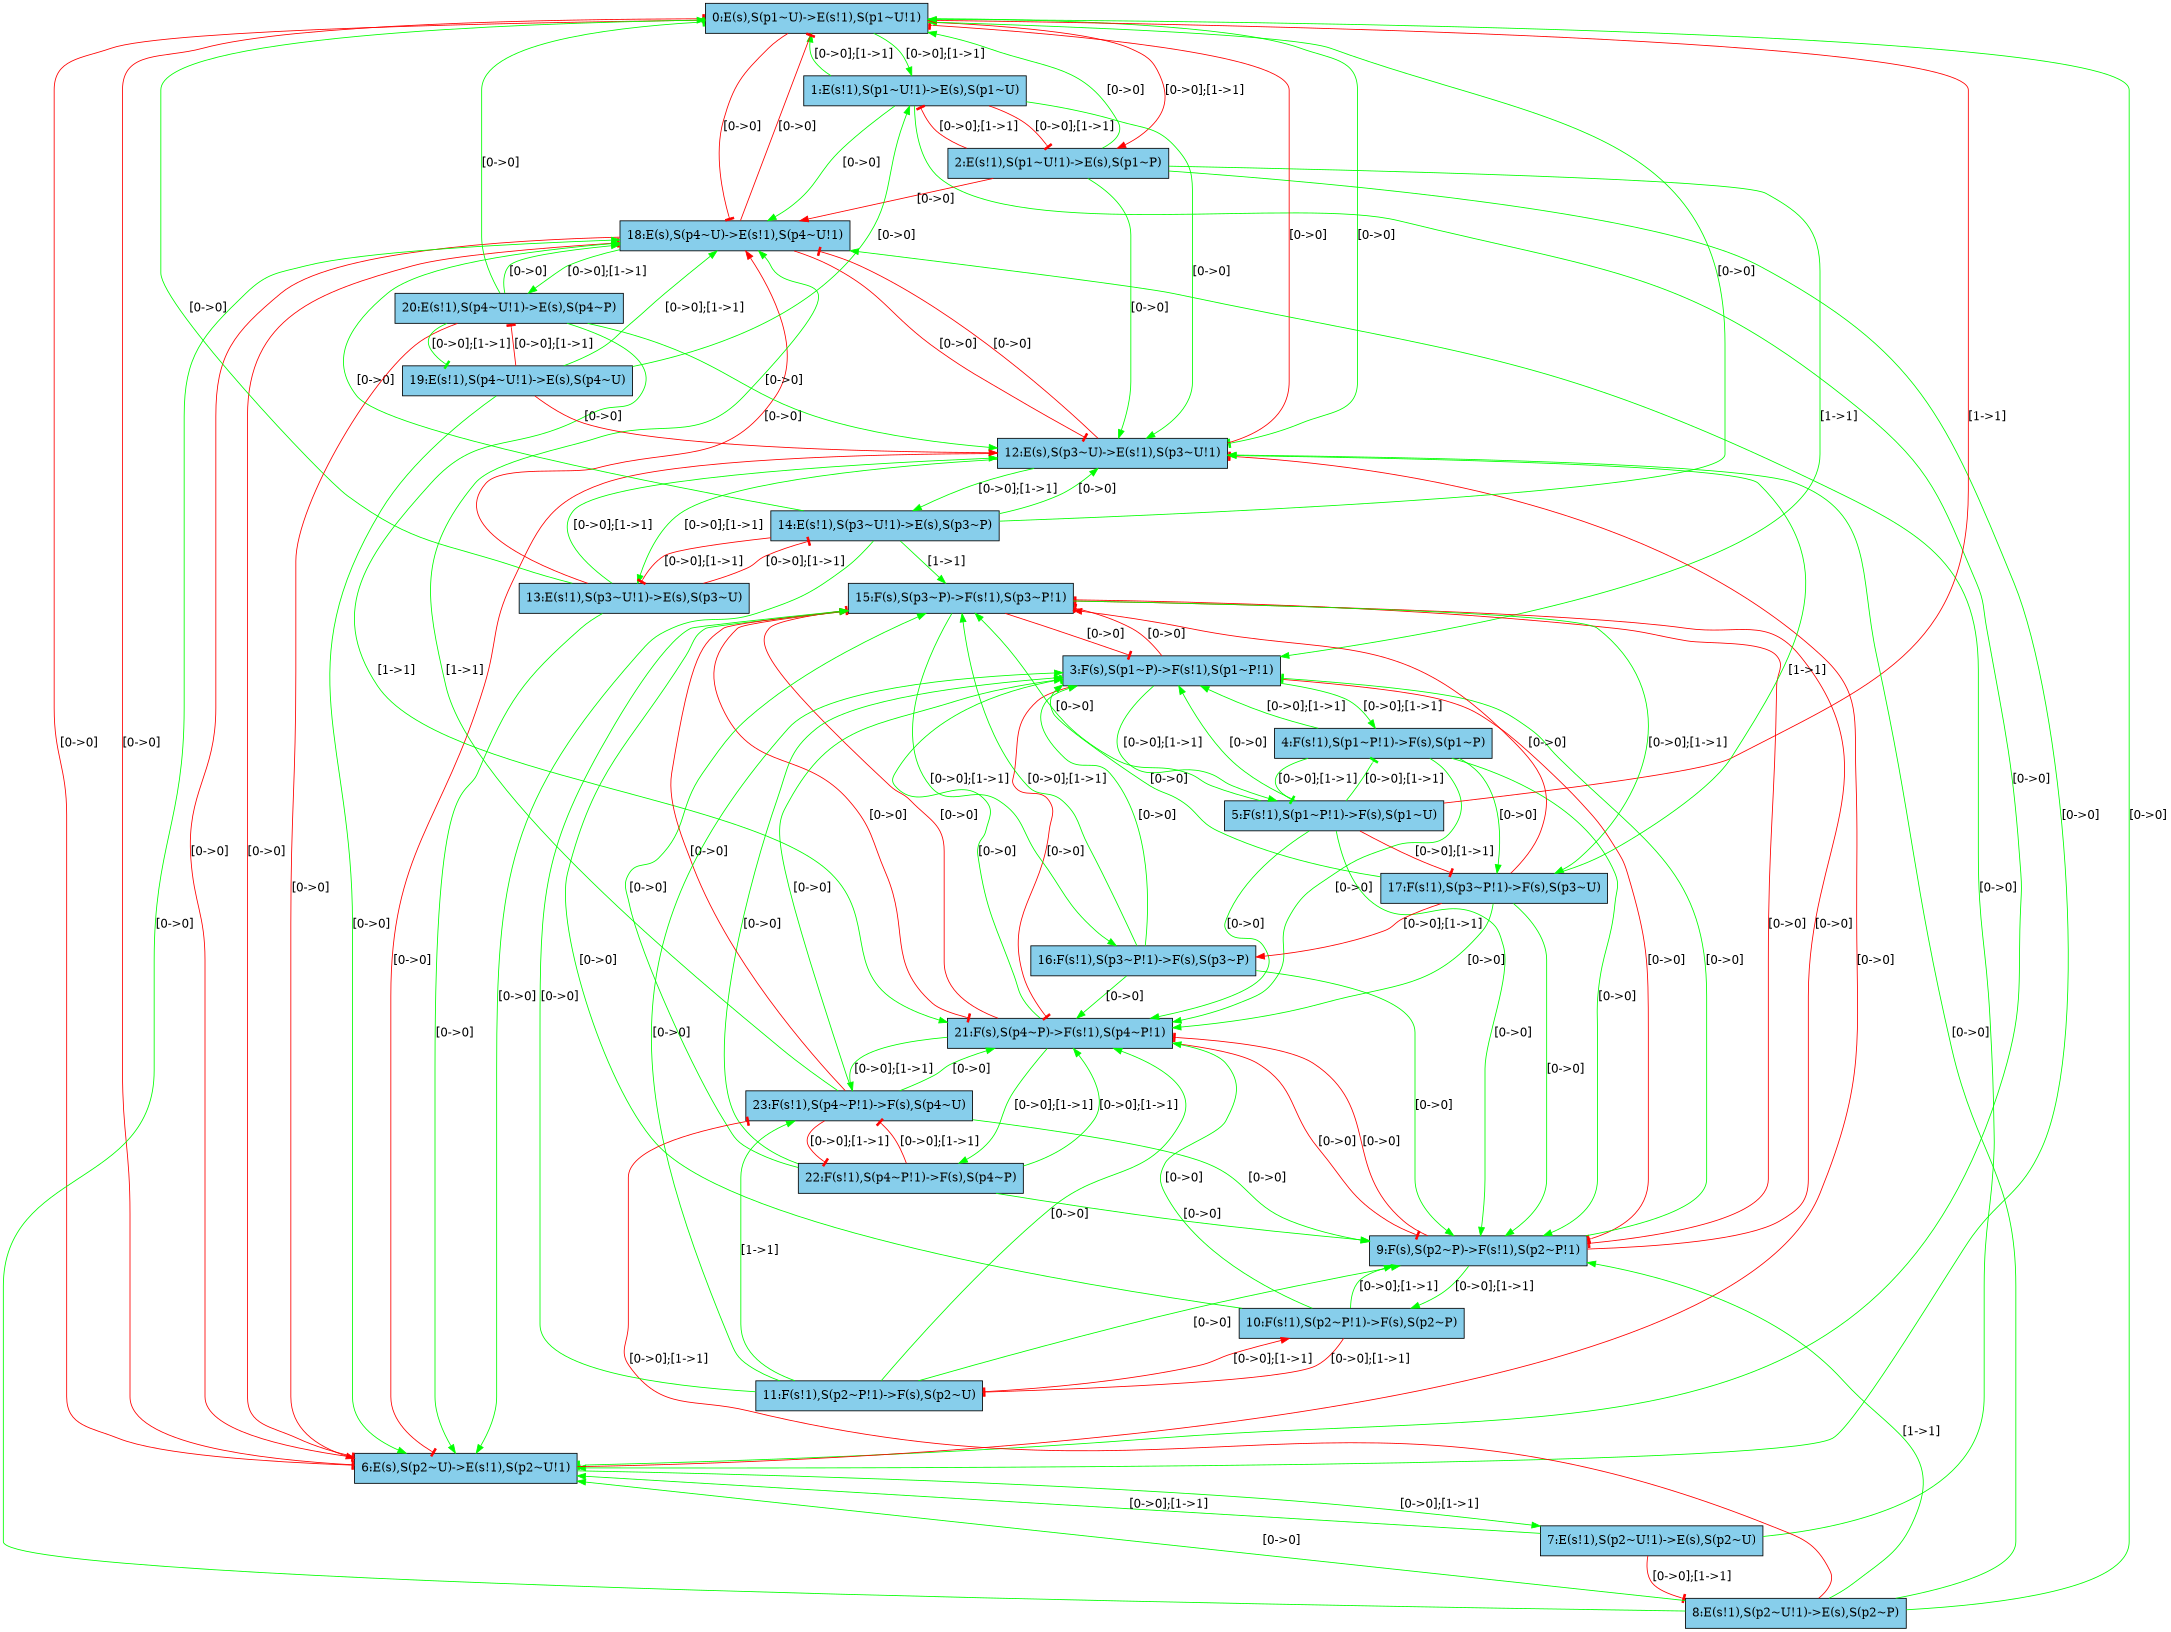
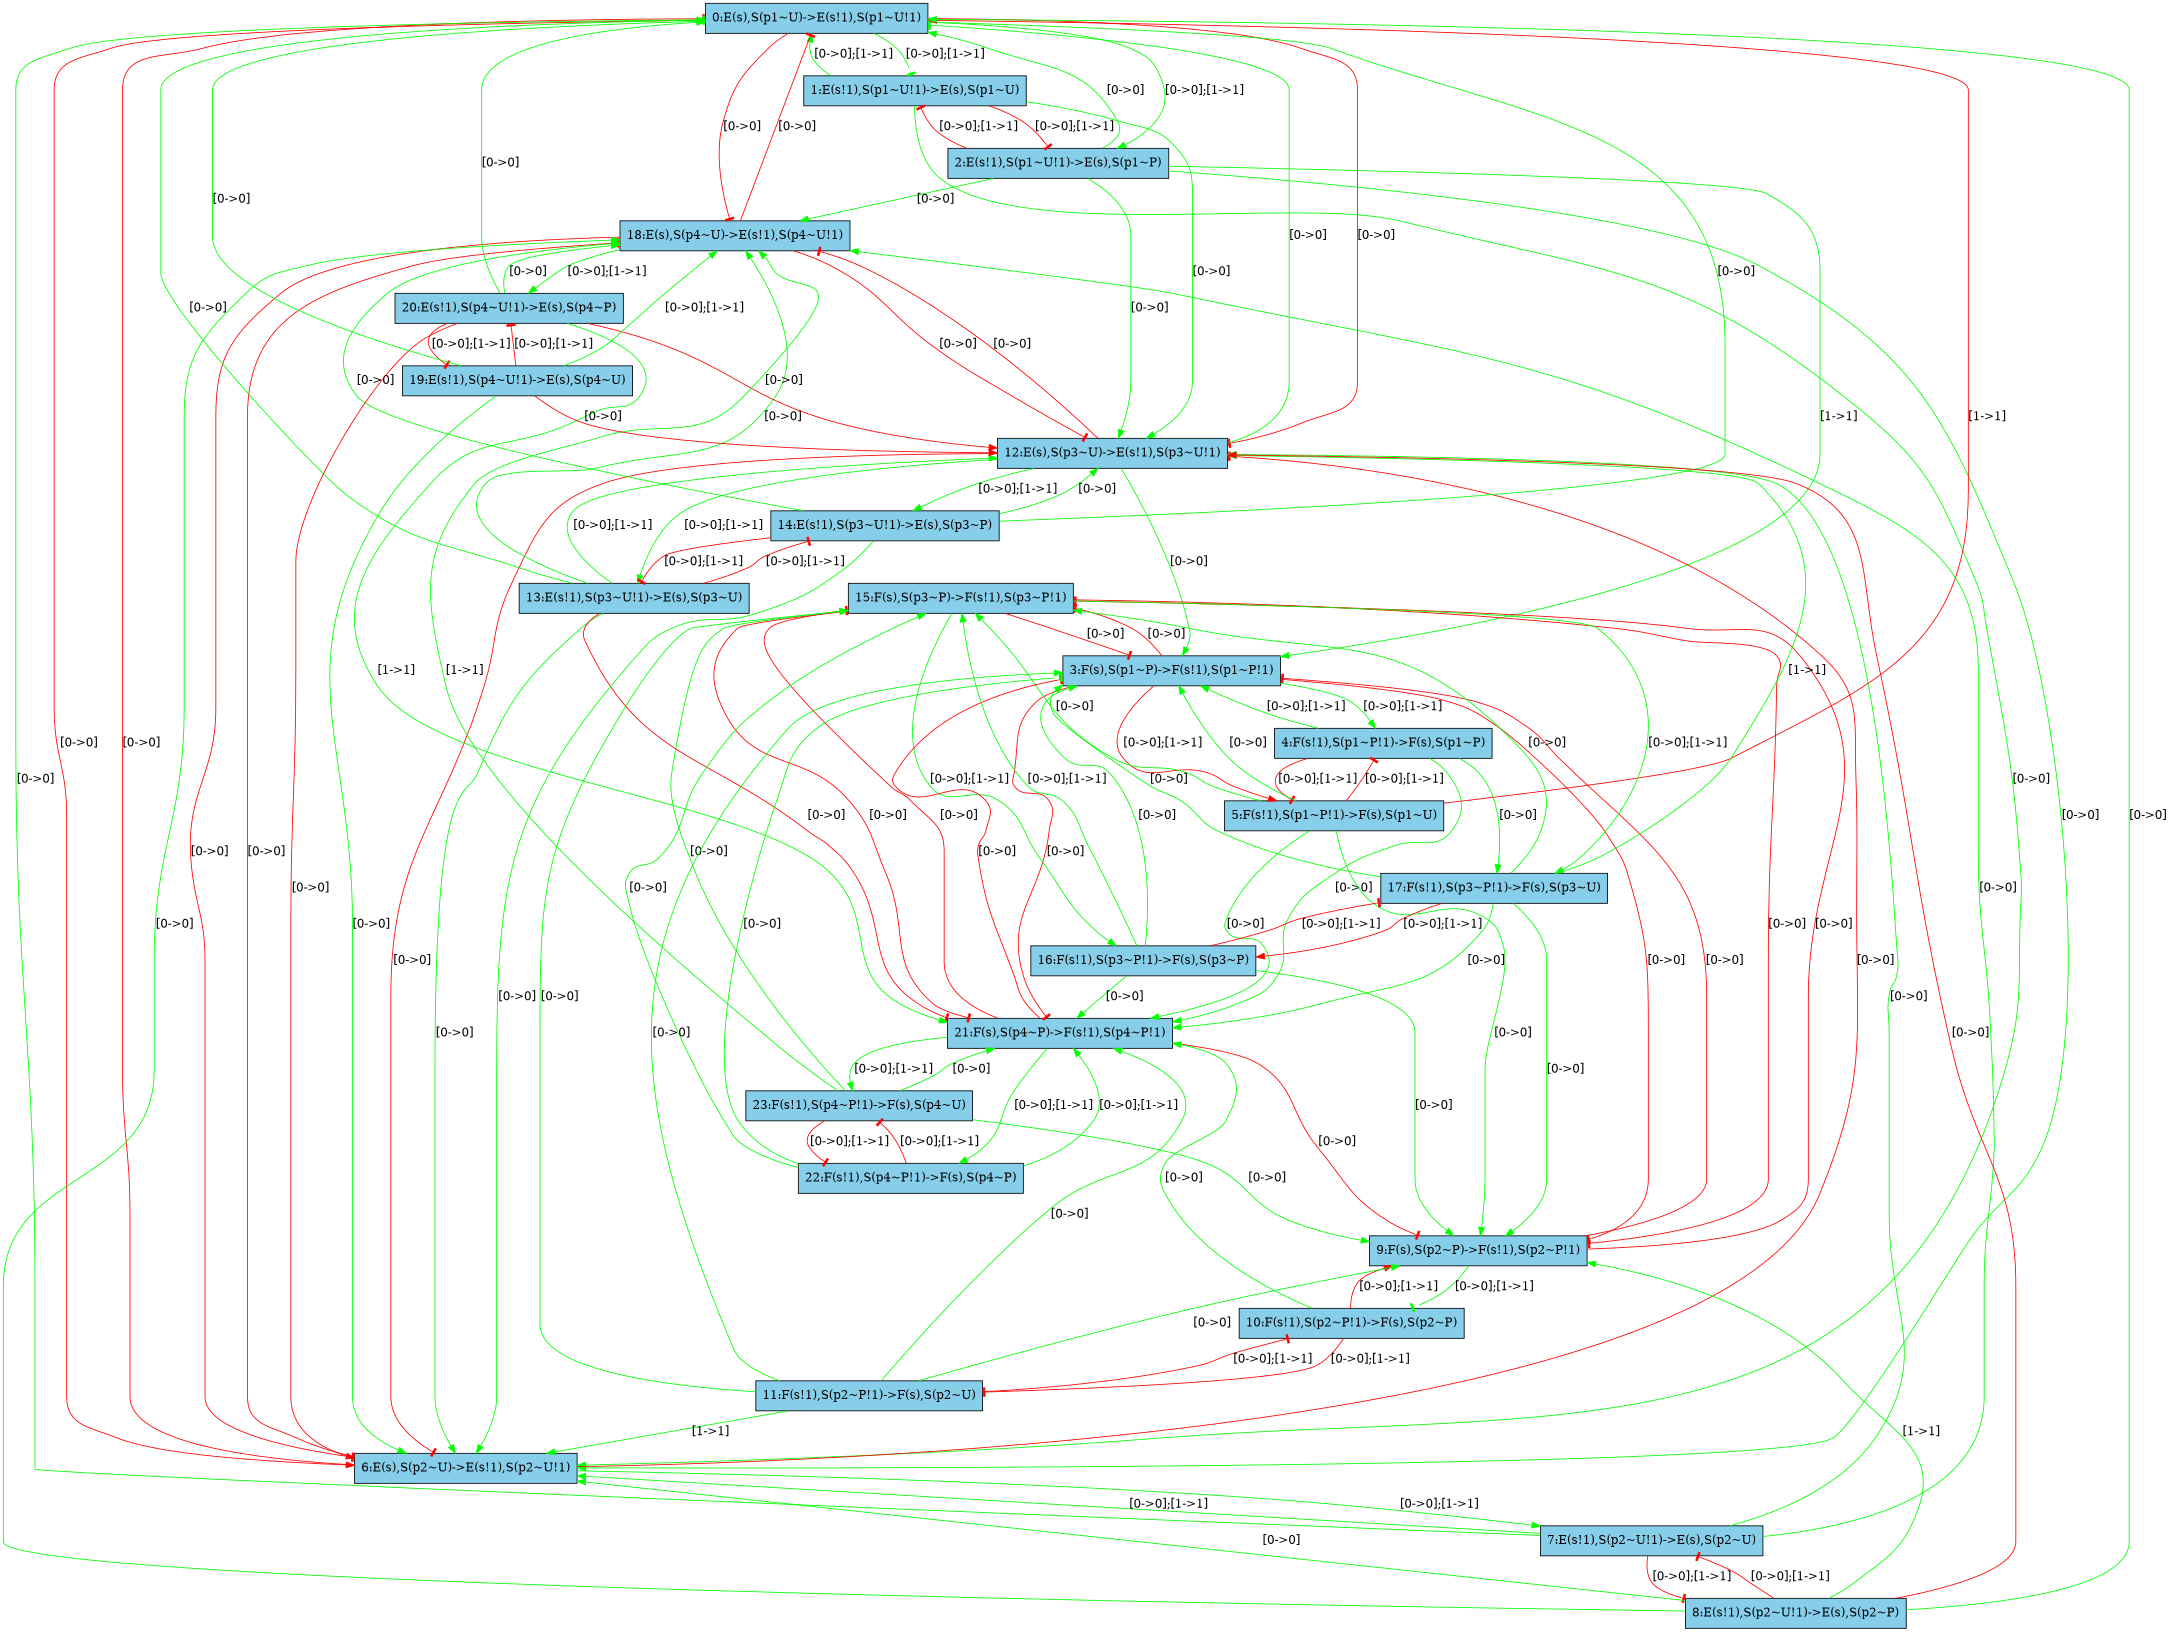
(895, 47) -> (895, 47)
(1134, 50) -> (1134, 50)
(486, 76) -> (486, 76)
(1357, 84) -> (1357, 84)
(1289, 99) -> (1289, 99)
(832, 159) -> none
(161, 175) -> (161, 175)
(901, 199) -> (901, 199)
(810, 296) -> (234, 70)
(1720, 298) -> (1720, 298)
(429, 343) -> (429, 343)
(783, 404) -> (783, 404)
(631, 461) -> (631, 461)
(920, 559) -> none
(54, 561) -> (54, 561)
(1385, 658) -> (1385, 658)
(1122, 757) -> (1122, 757)
none -> (1881, 768)
(1279, 773) -> (1279, 773)
(1360, 782) -> (1360, 782)
(954, 791) -> (954, 791)
(1903, 792) -> (1903, 792)
(789, 801) -> (1165, 555)
(676, 820) -> (676, 820)
(1404, 853) -> (1297, 920)
(760, 854) -> (760, 854)
(1672, 871) -> (1672, 871)
(1604, 960) -> none
(2019, 985) -> (2019, 985)
(1340, 1089) -> (758, 797)
(630, 1105) -> none
none -> (33, 1181)
(1169, 1219) -> none
(741, 1255) -> (672, 1431)
(1359, 1281) -> (1359, 1281)
(1447, 1289) -> (1447, 1289)
(1136, 1377) -> (1136, 1377)
(1089, 1450) -> (1739, 1575)
